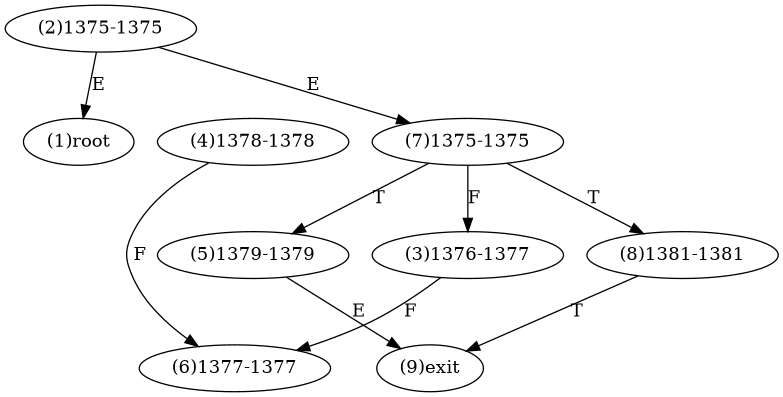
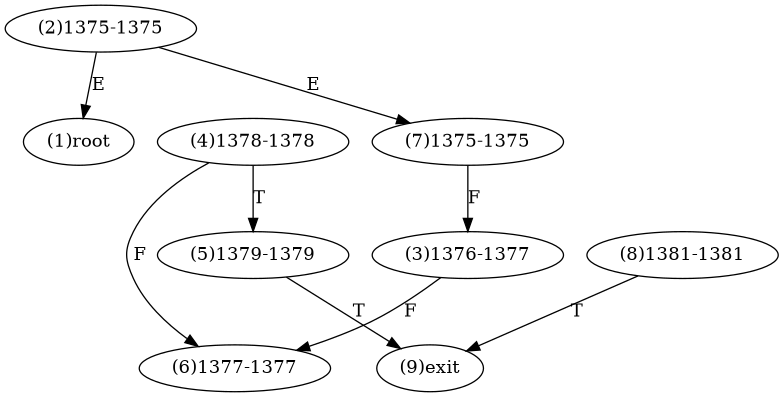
(366, 195) -> (253, 192)
(569, 195) -> none
(359, 312) -> (359, 312)
